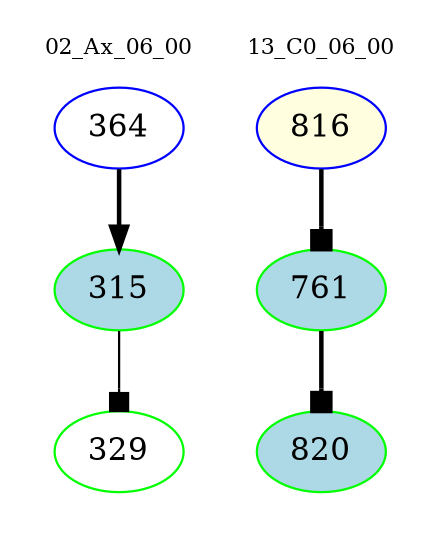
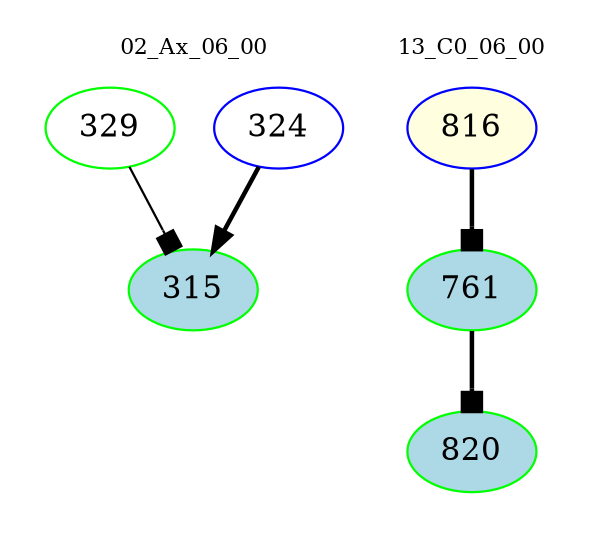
(119, 128) -> (279, 128)
(119, 360) -> (146, 198)
